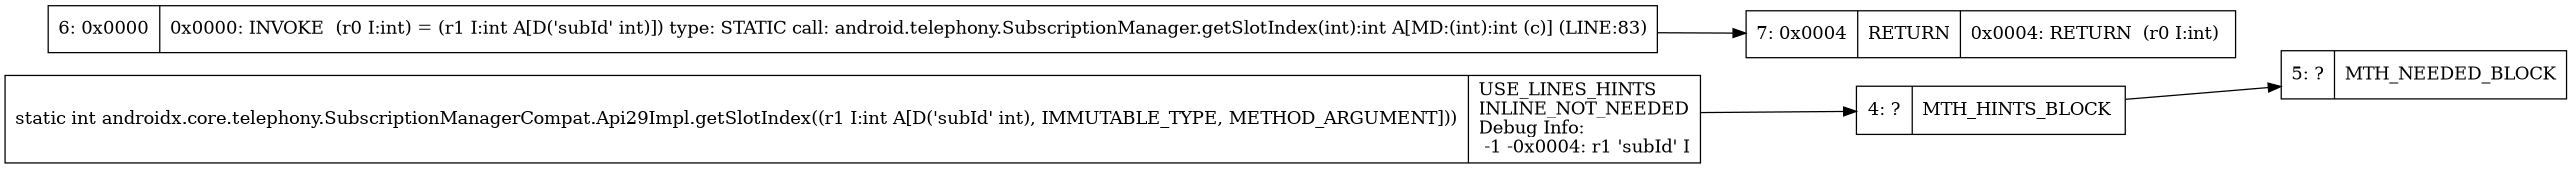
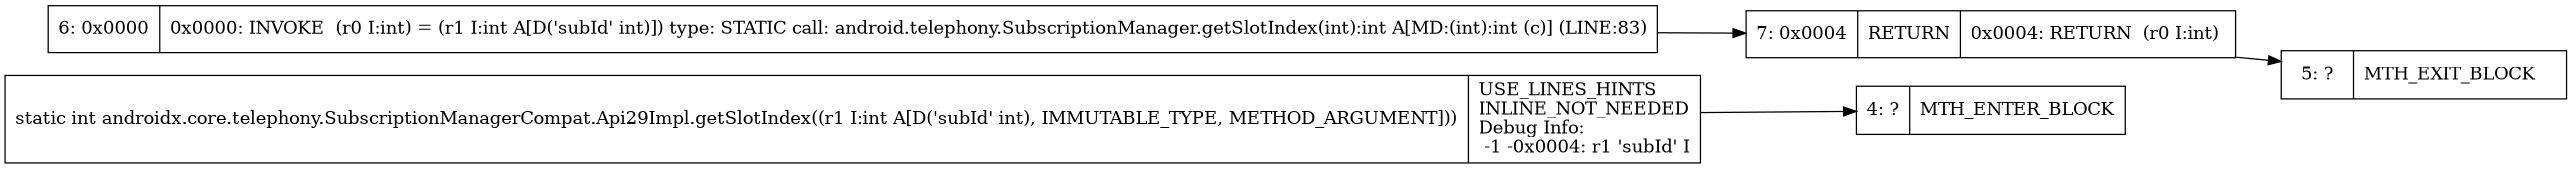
(2451, 74) -> (2450, 74)
(2197, 93) -> (2251, 59)
(2017, 110) -> (2017, 110)
